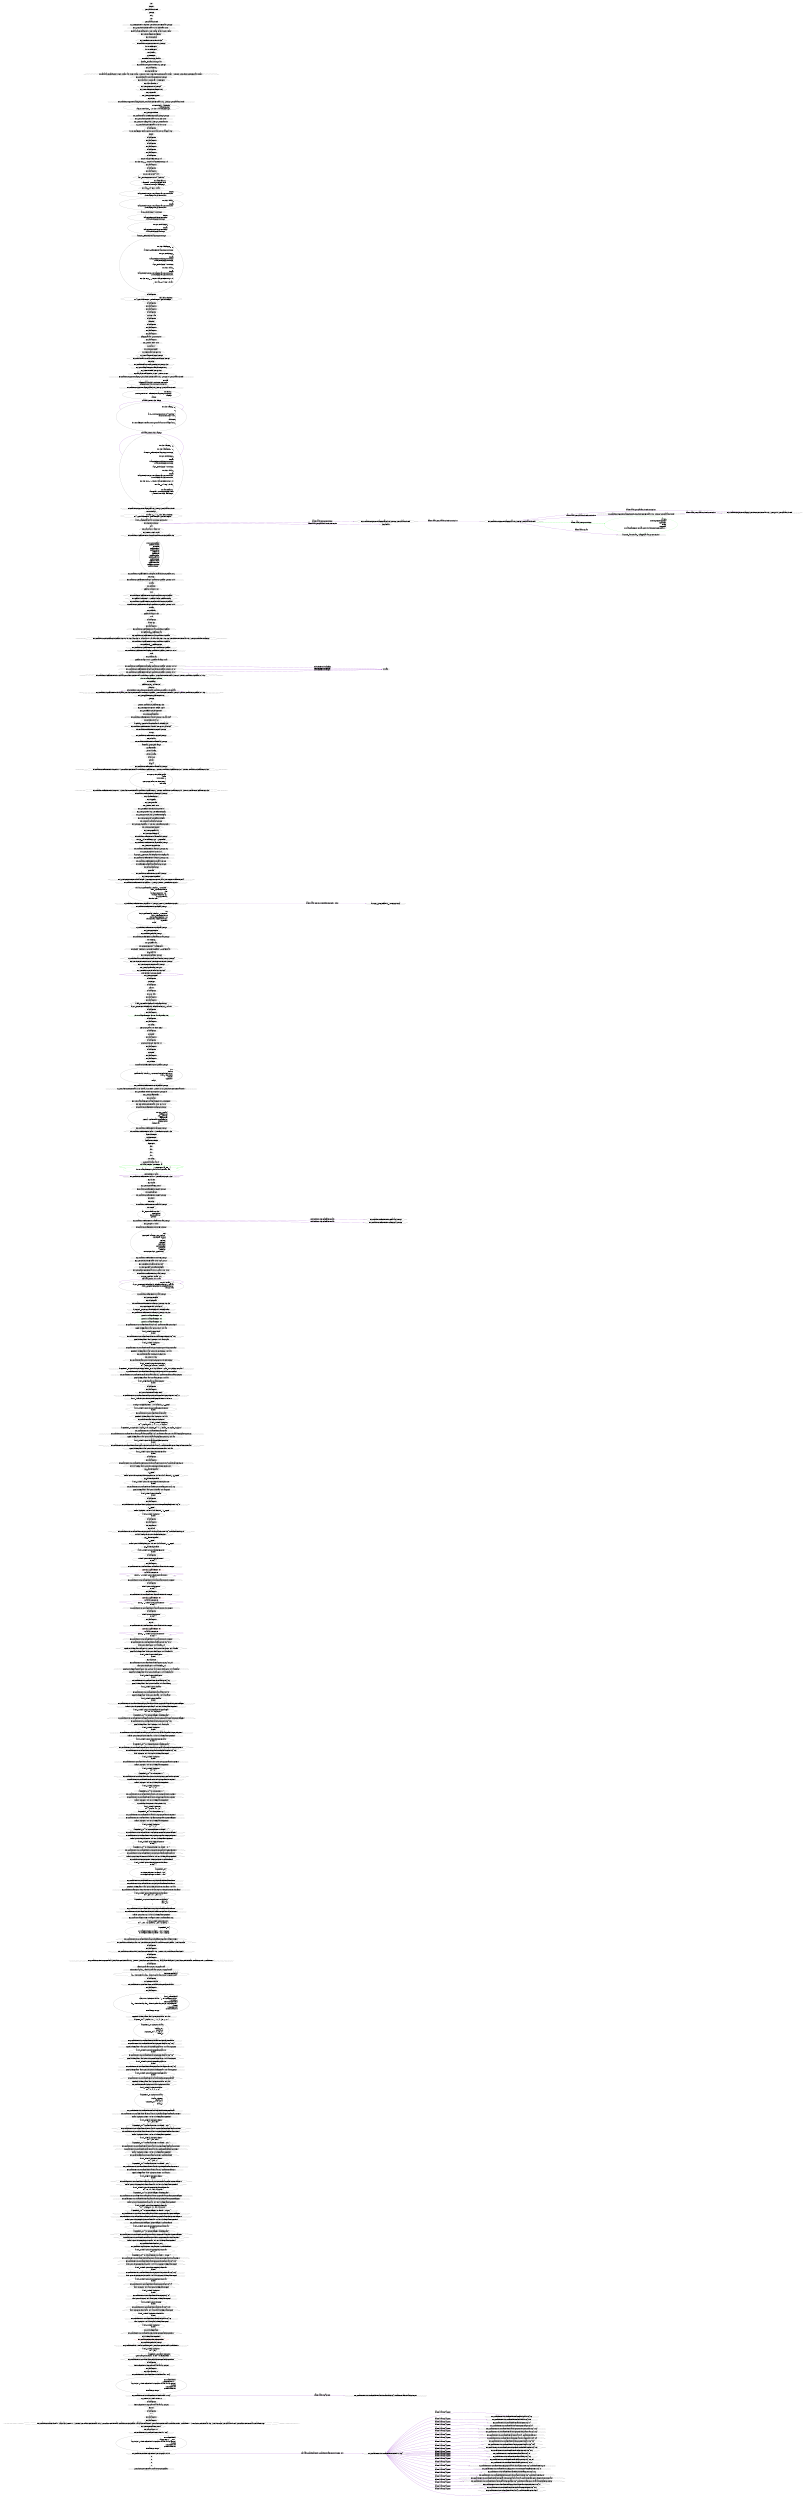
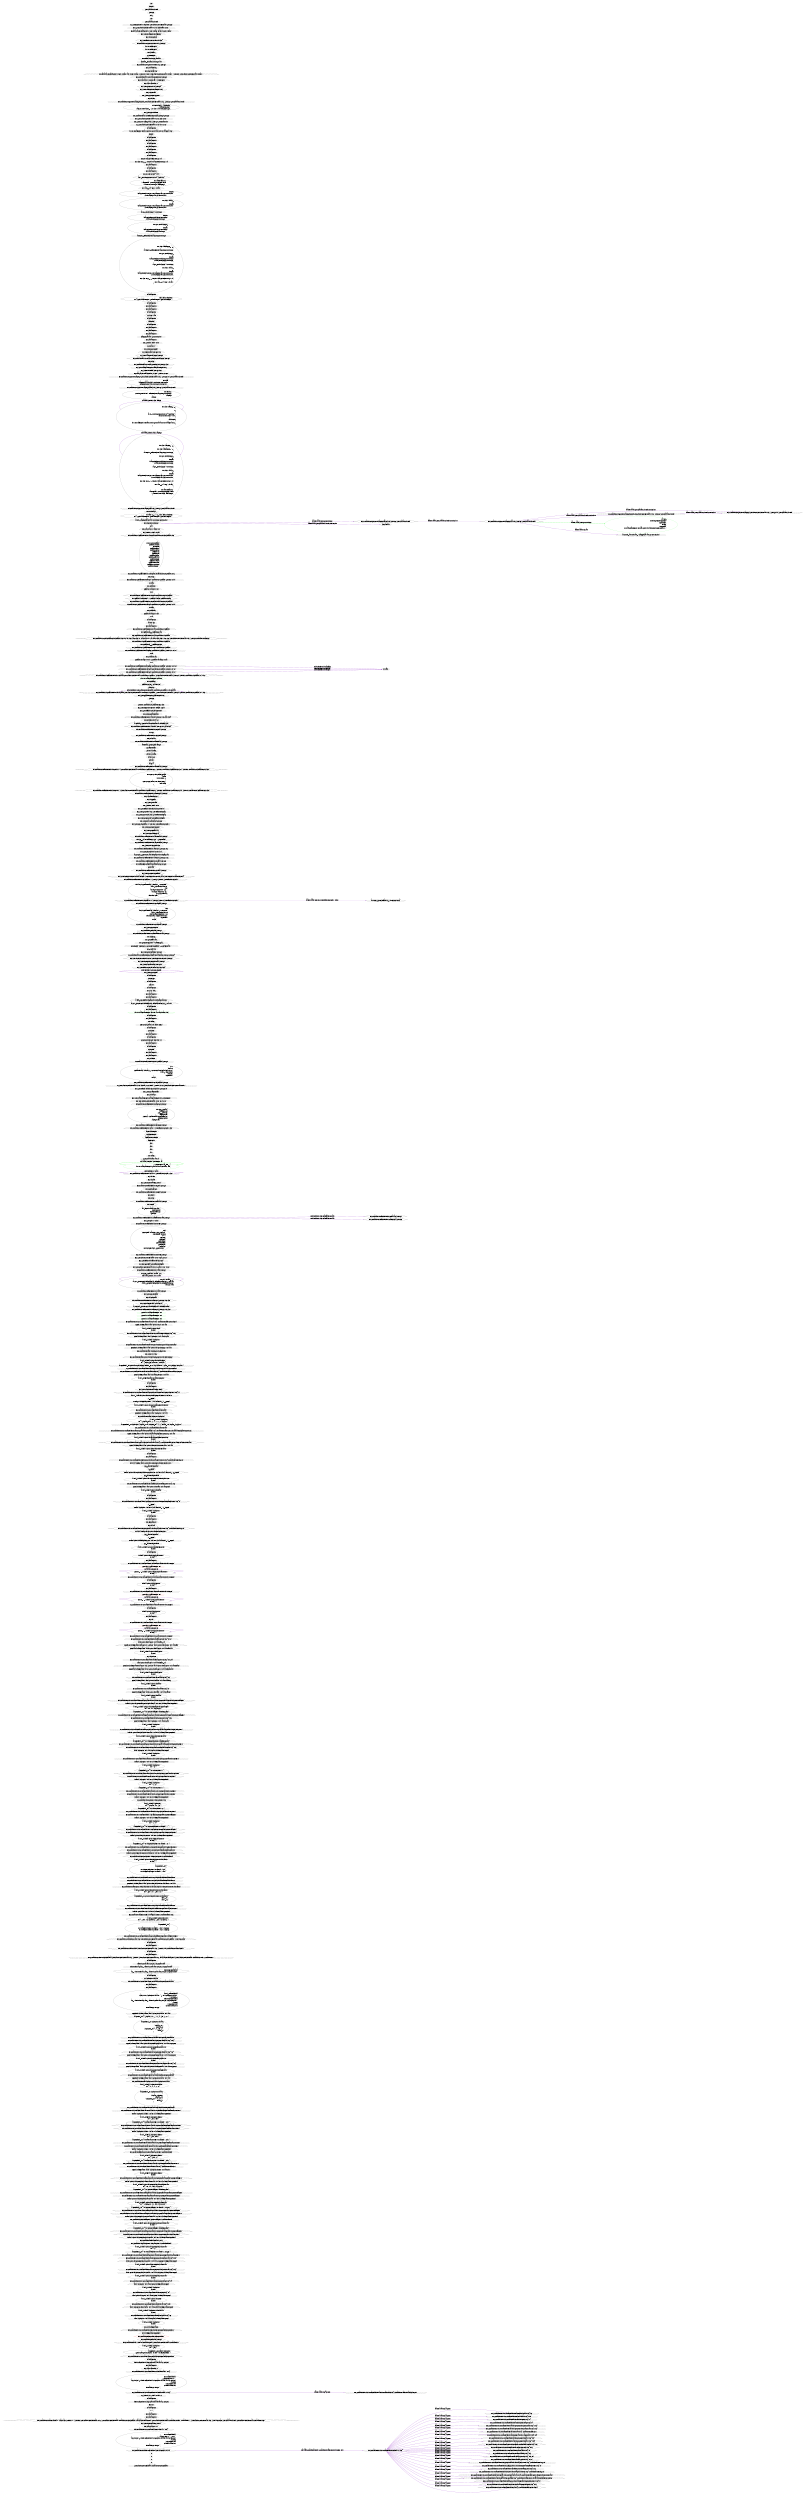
(151, 867) -> none
